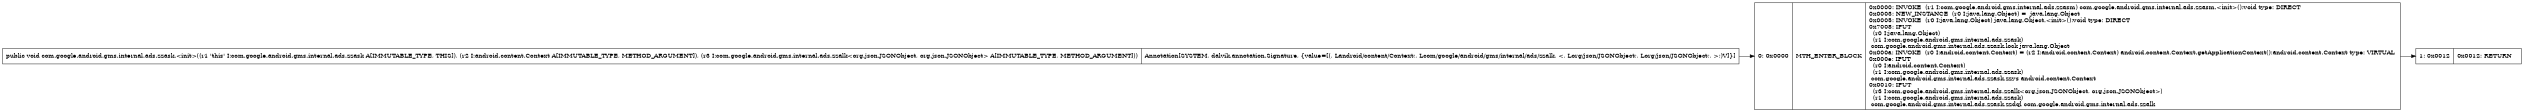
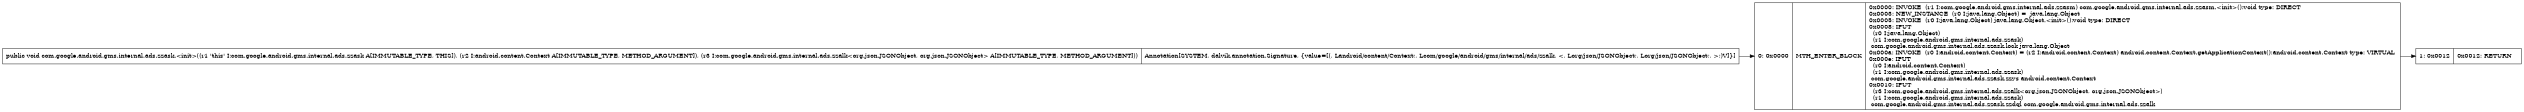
(1892, 27) -> (1892, 27)
